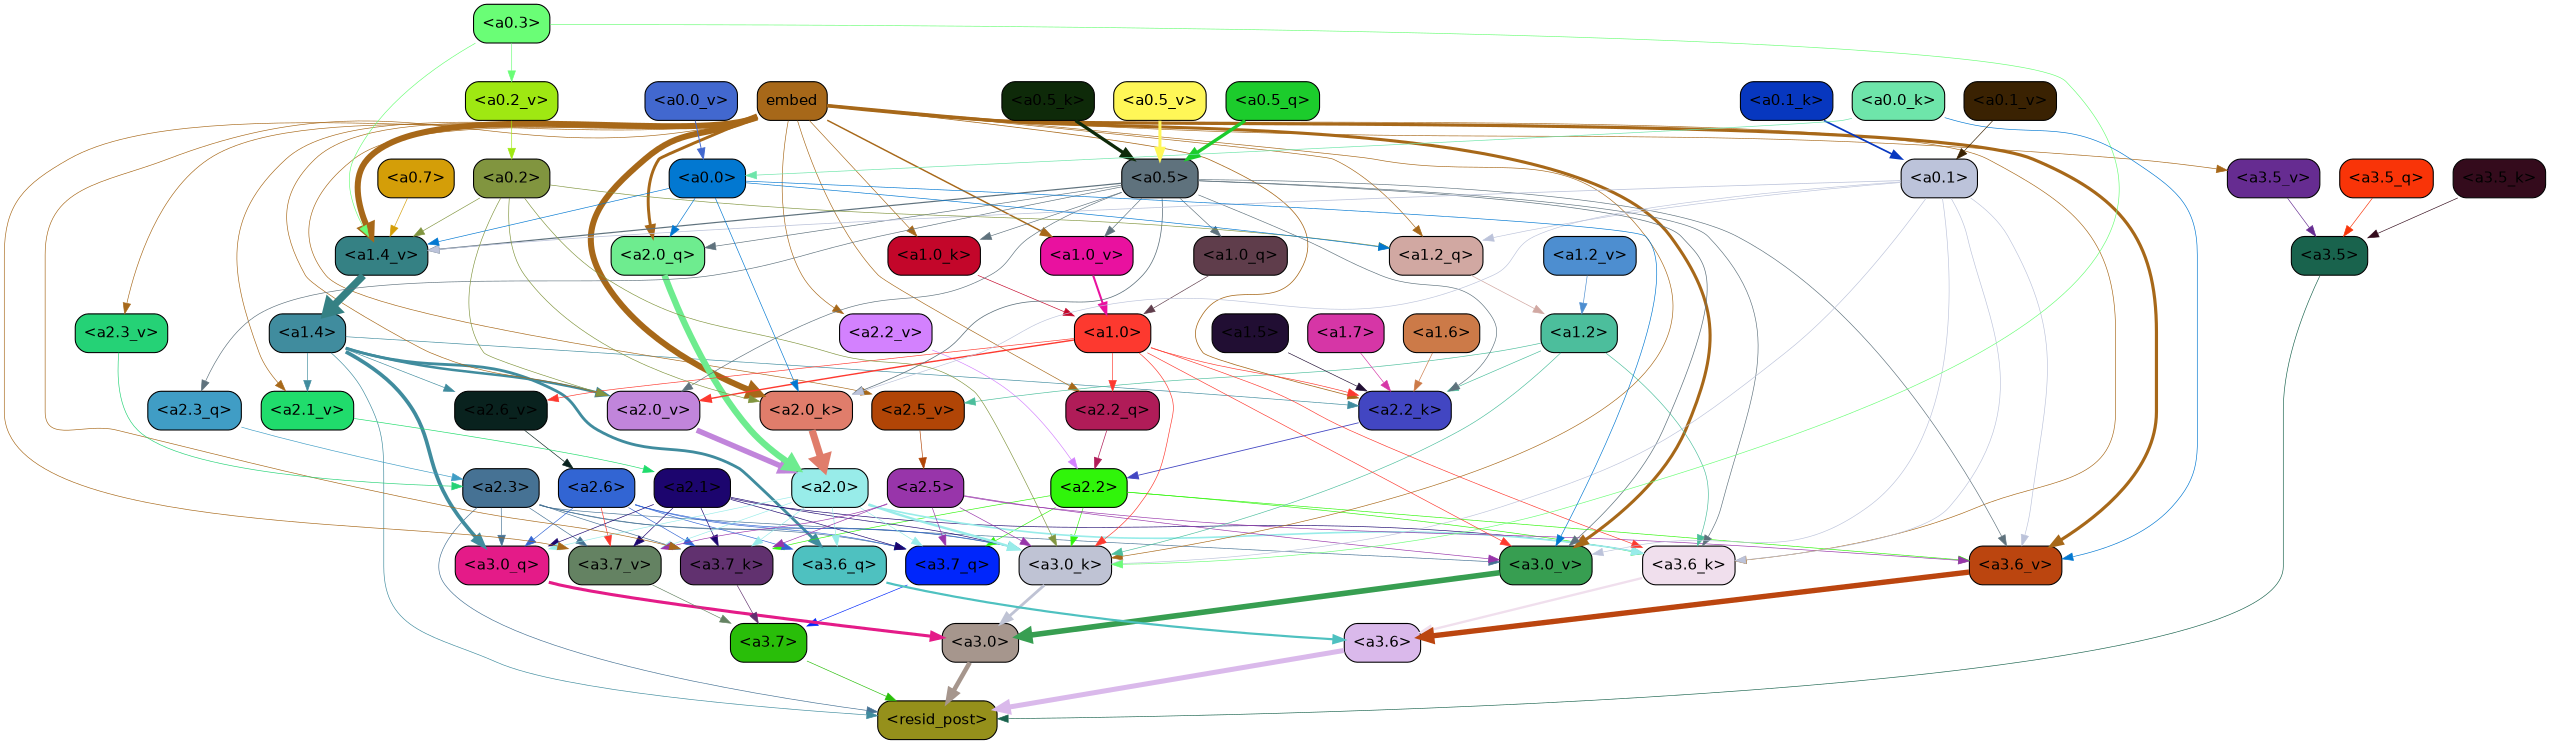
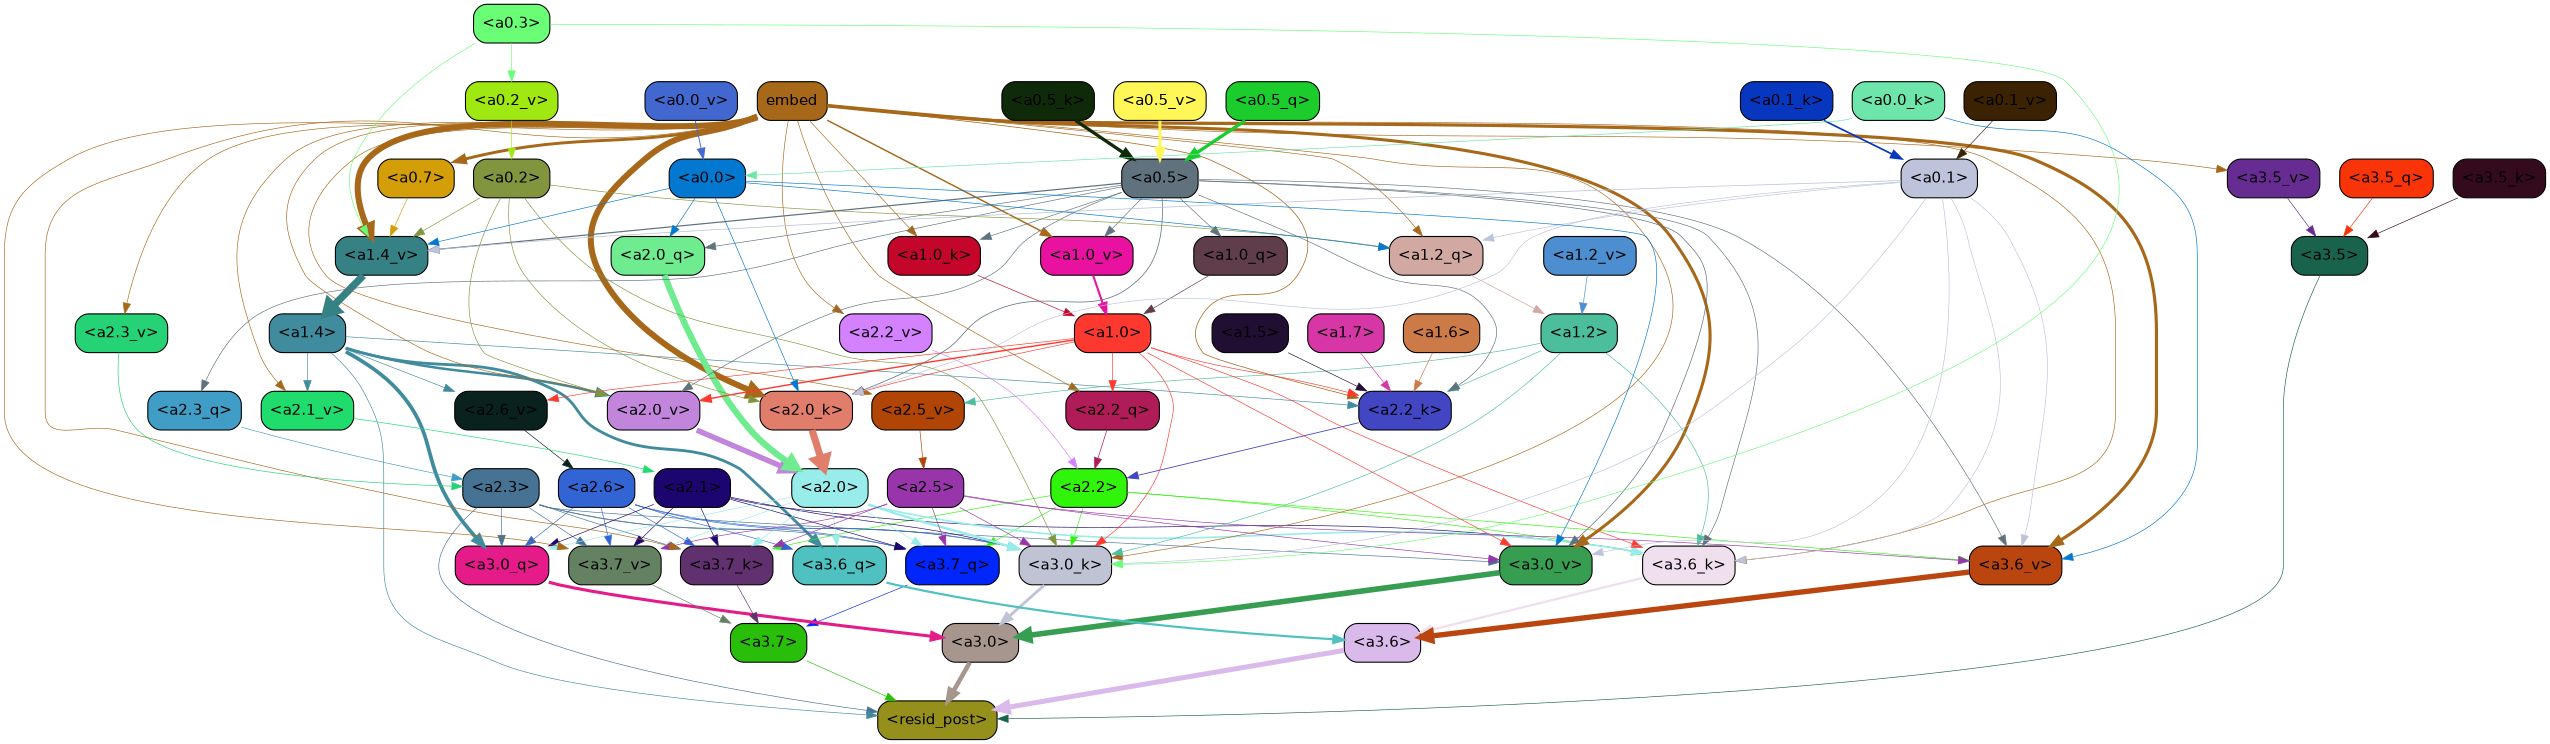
(676, 151) -> (560, 143)
none -> (979, 362)
(605, 522) -> (605, 522)
